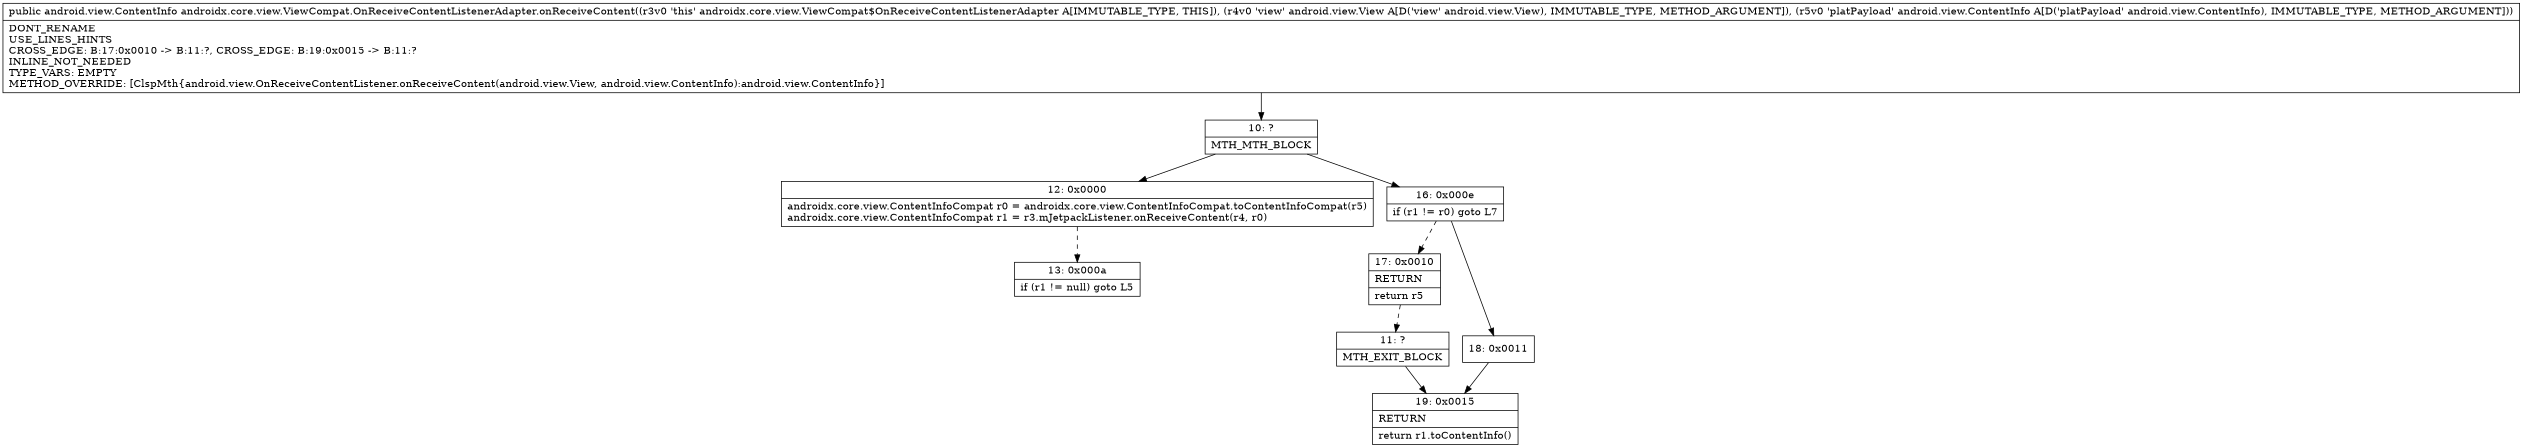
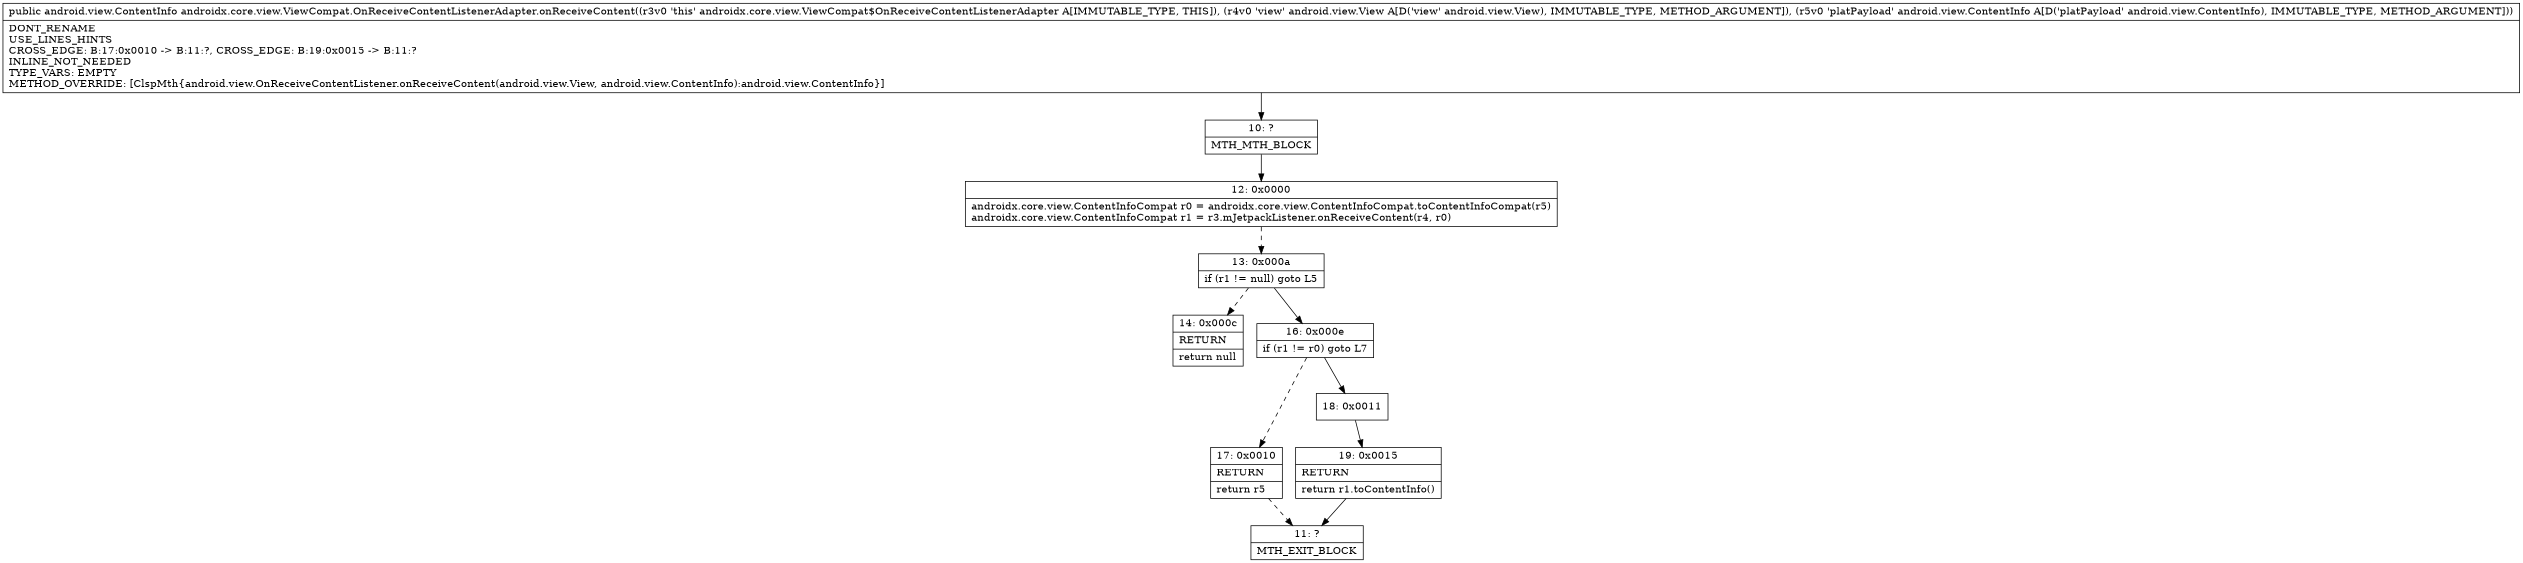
(1350, 169) -> (1286, 303)
none -> (1208, 341)
(1414, 377) -> (1336, 509)
